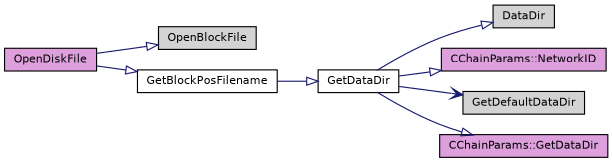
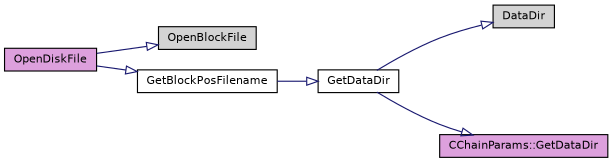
(524, 60) -> none
(524, 103) -> none
